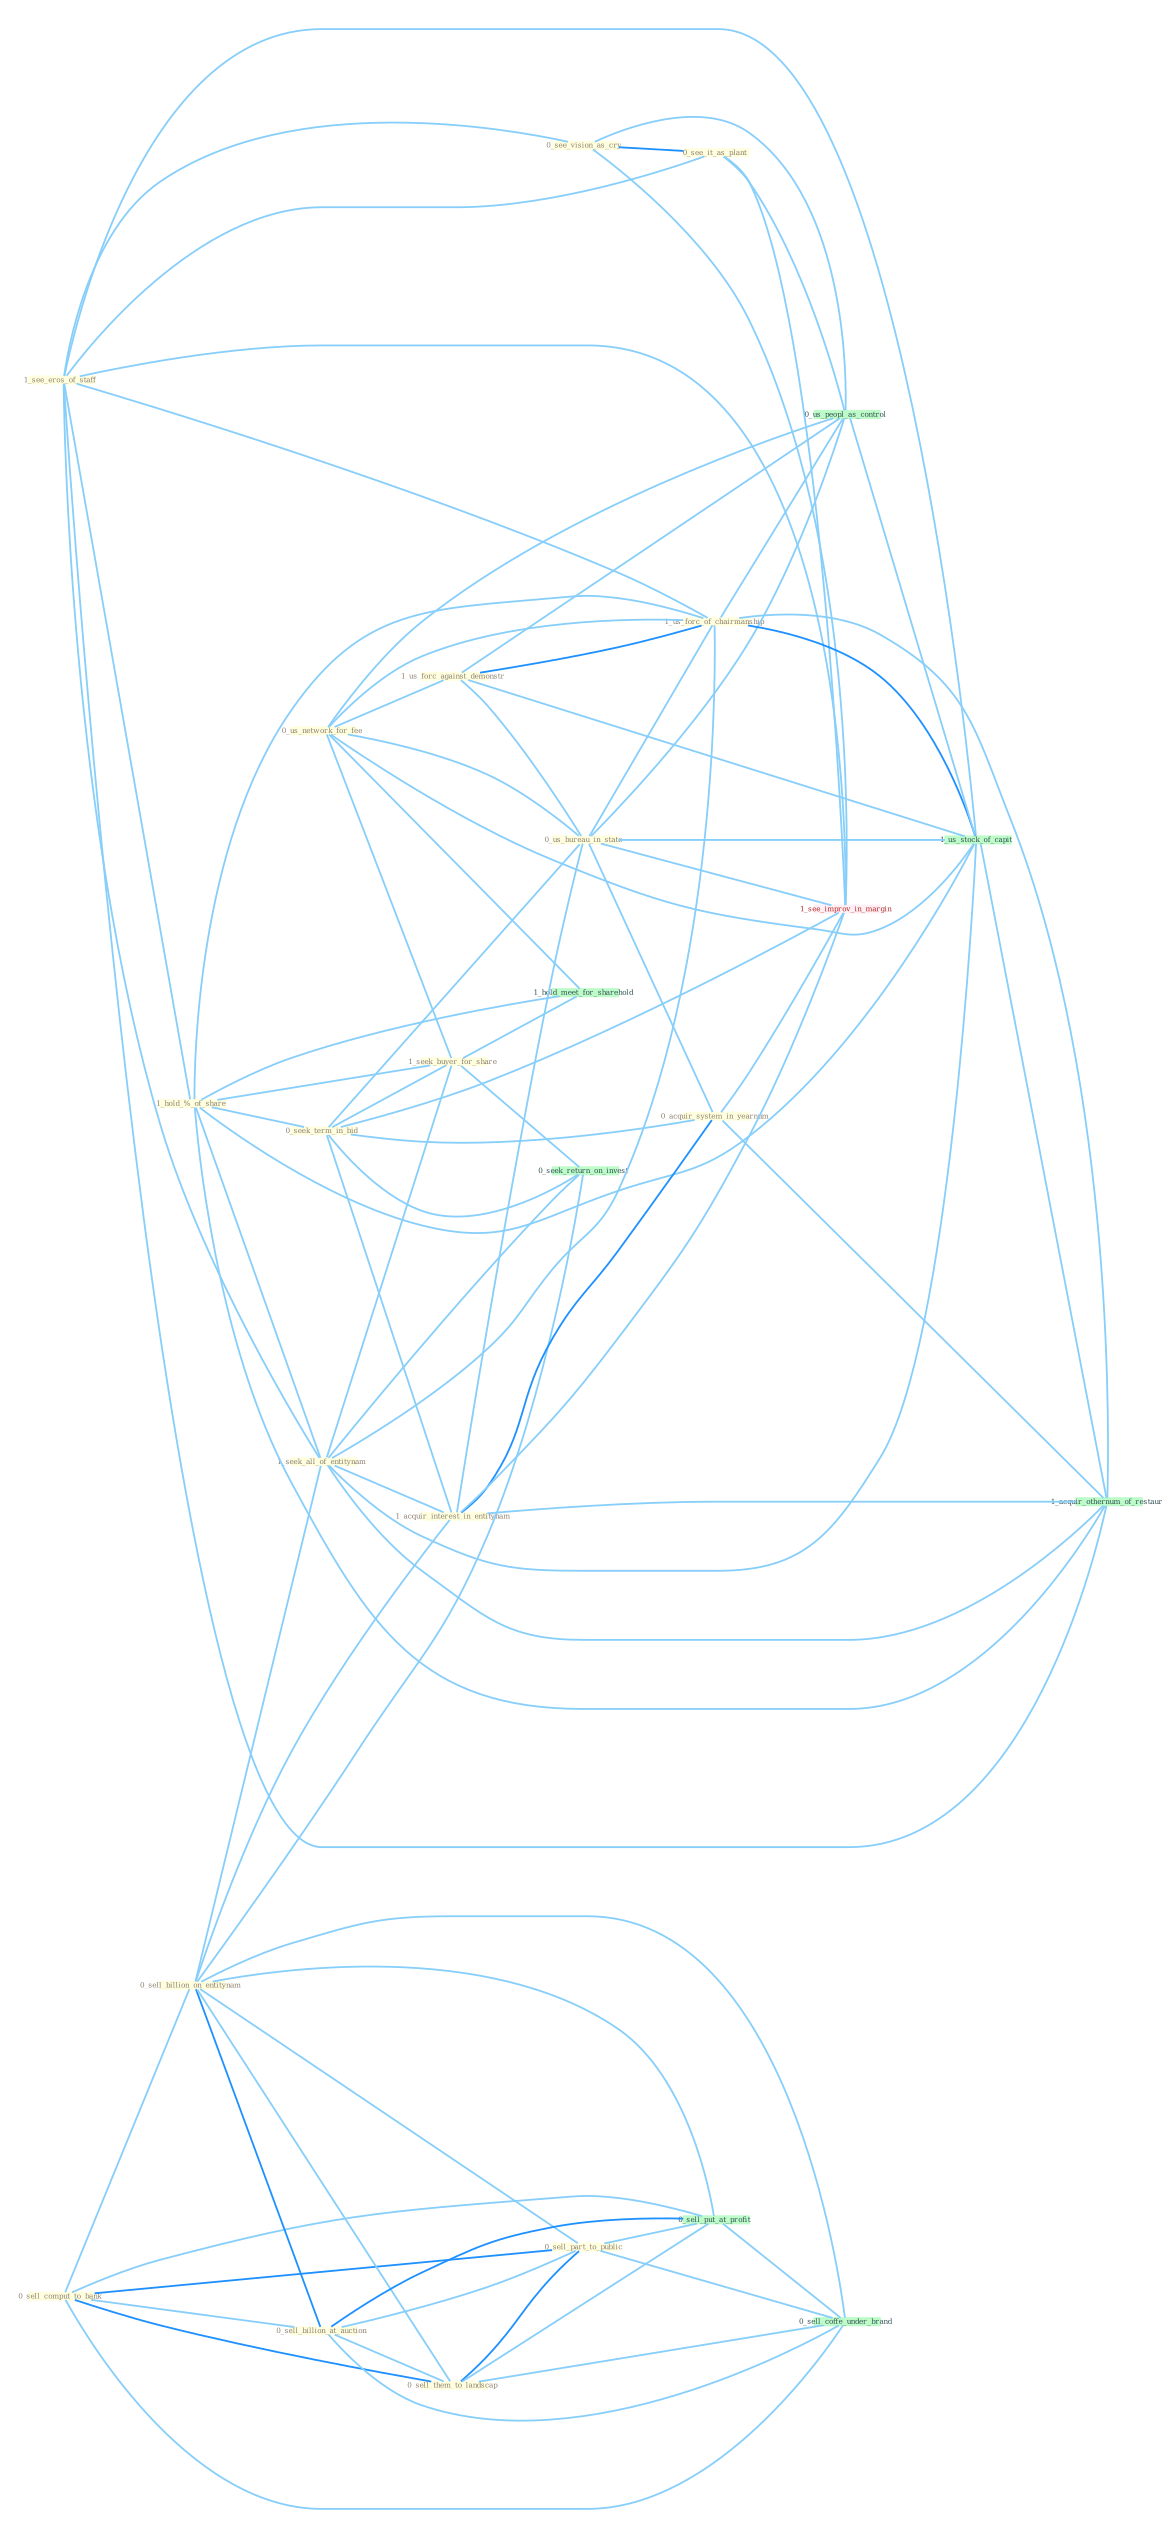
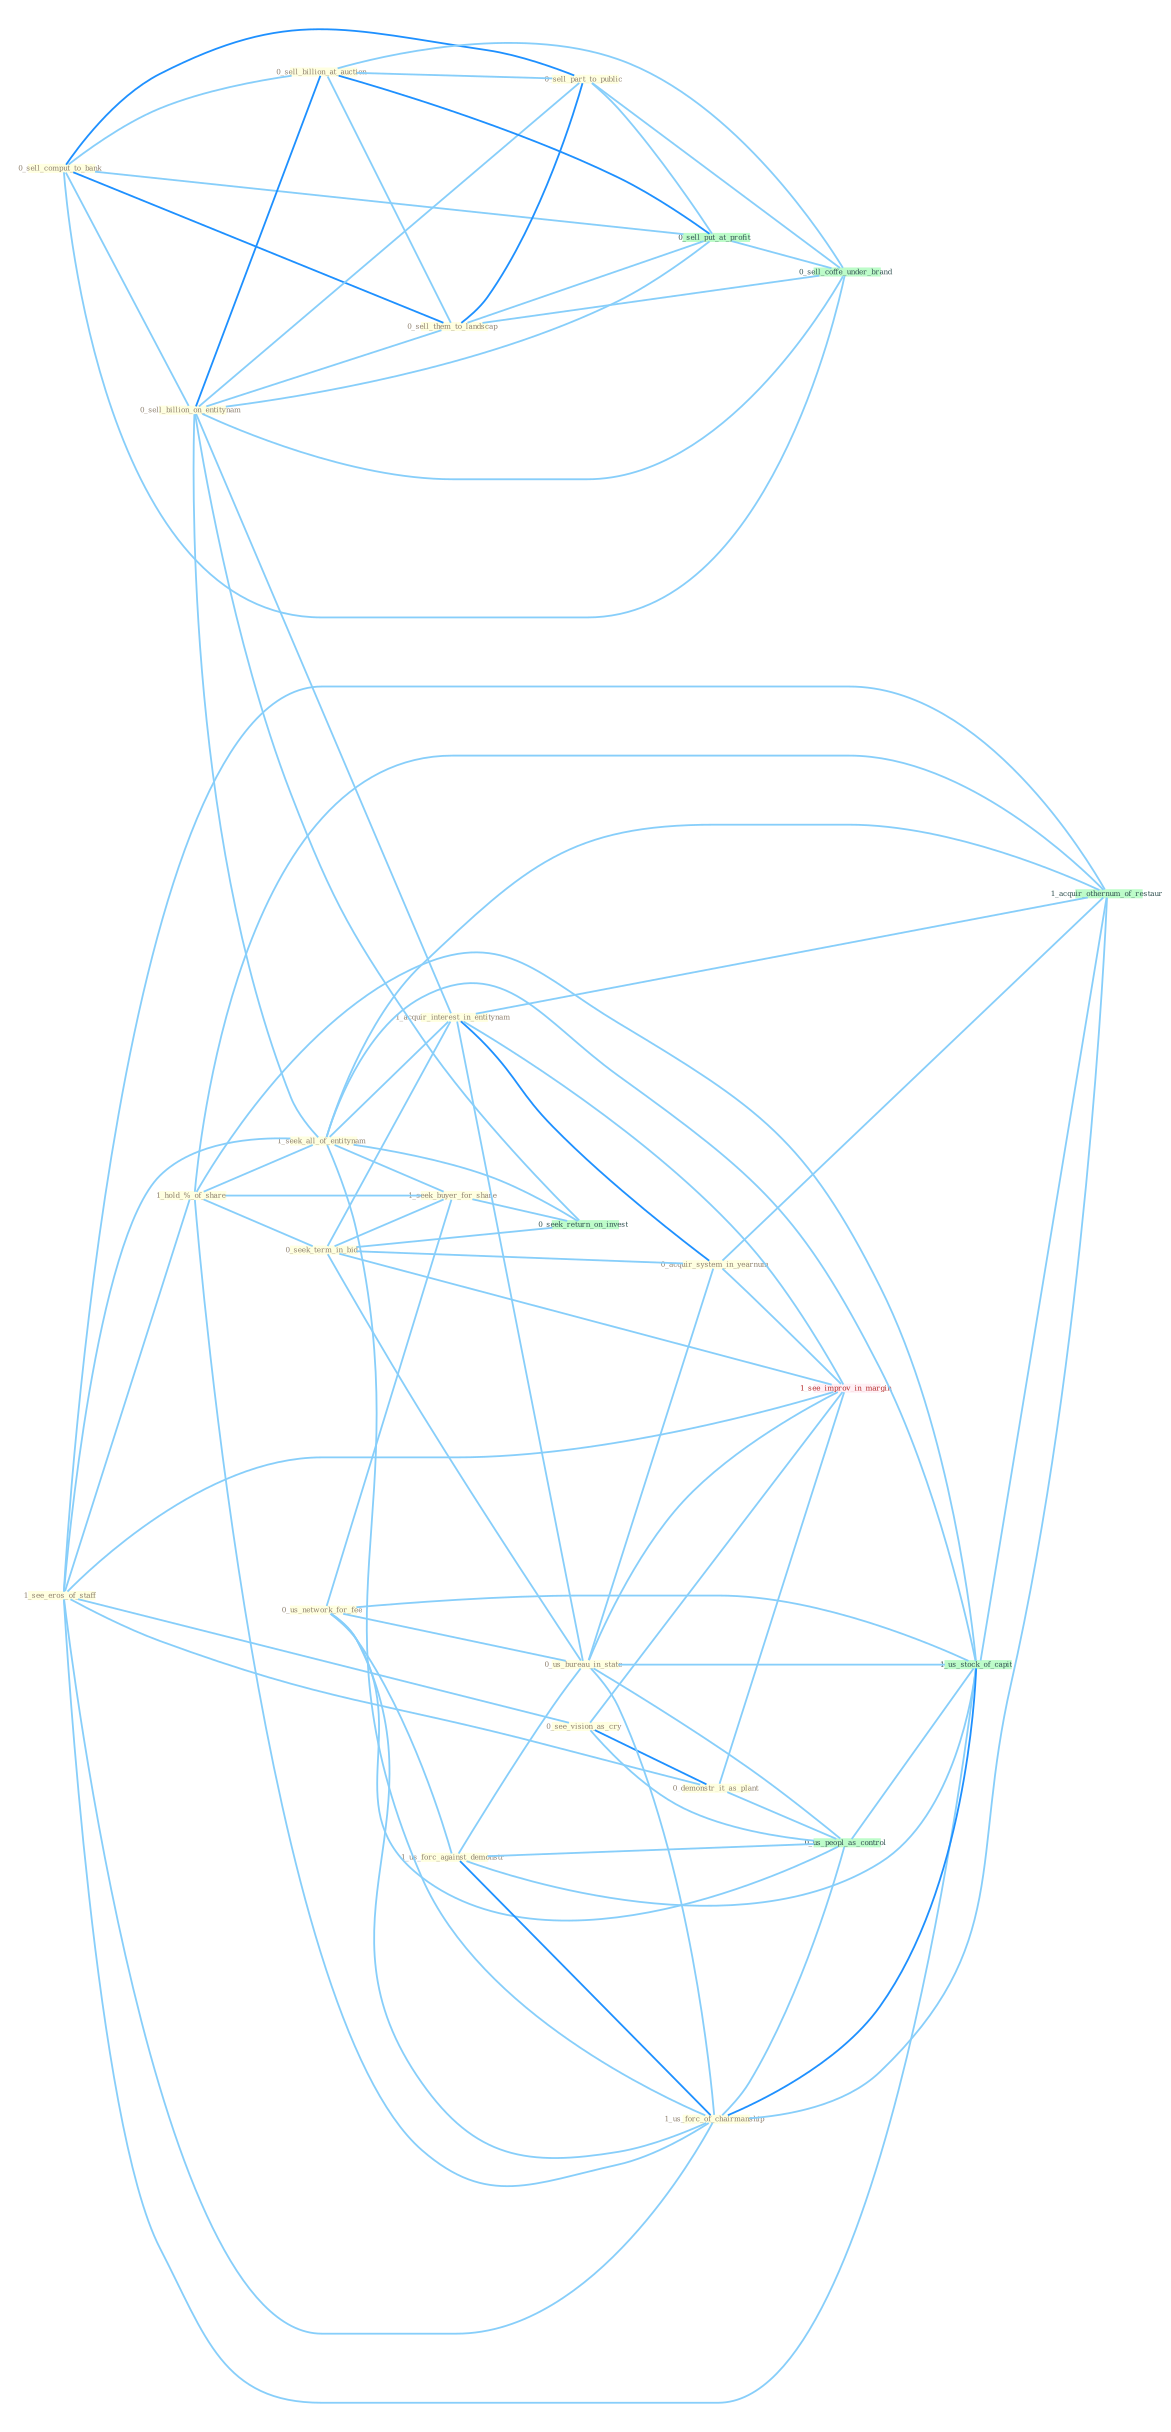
(716, 153) -> (716, 1788)
(585, 993) -> none
